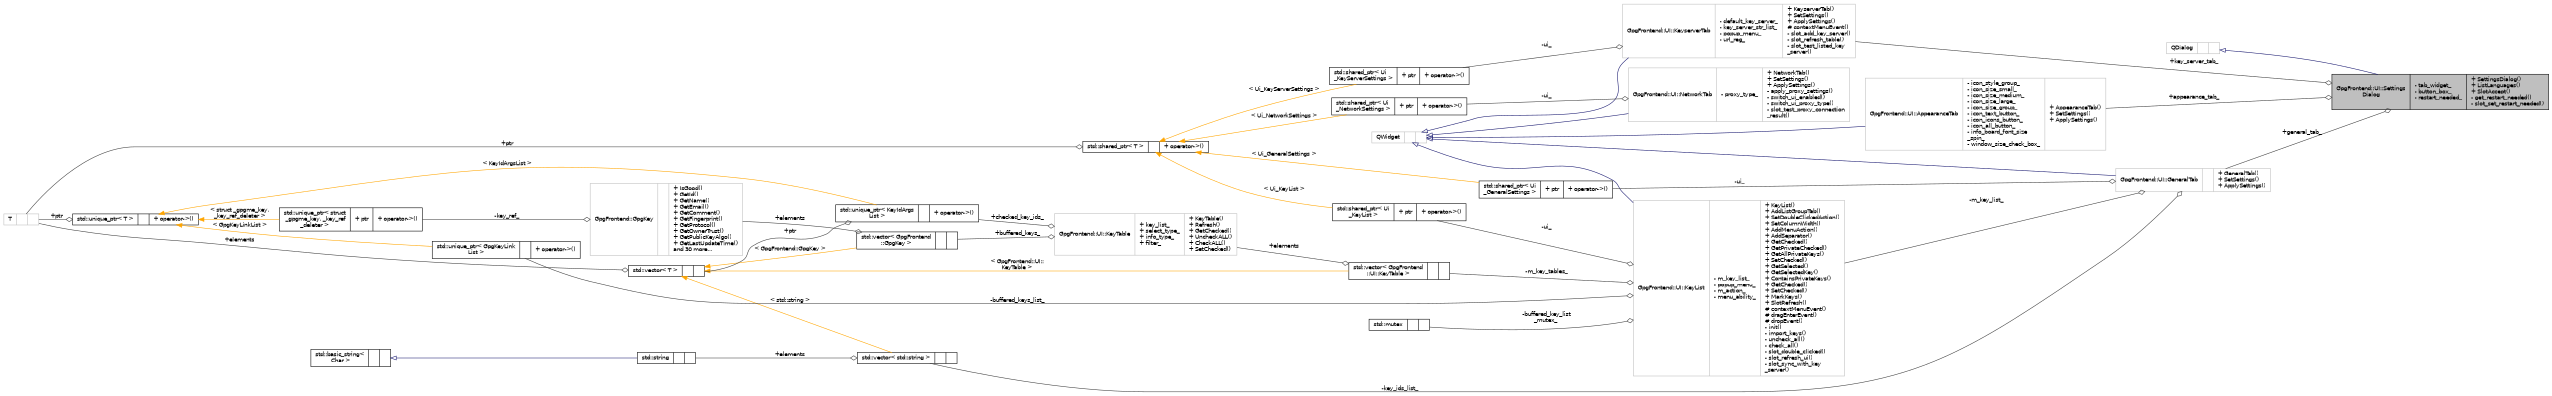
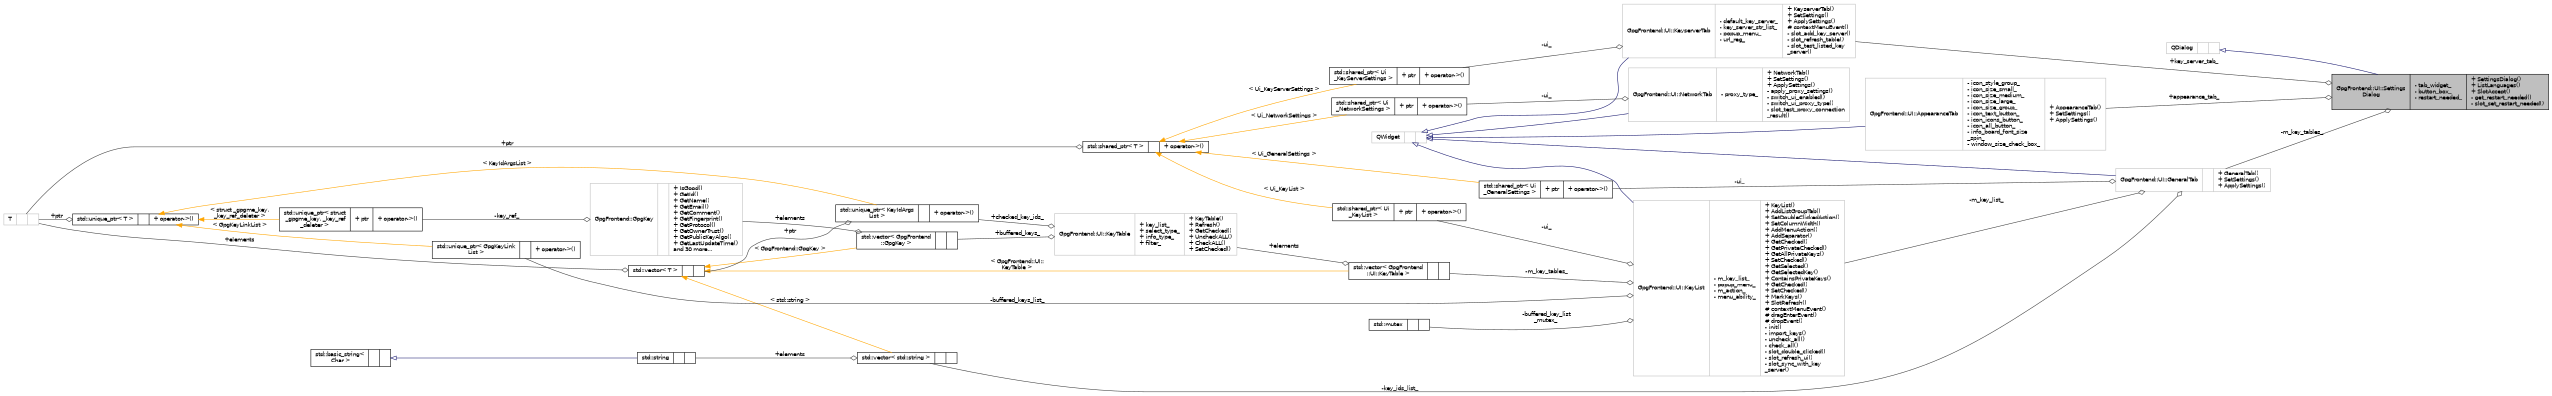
(2301, 133) -> (2301, 133)
